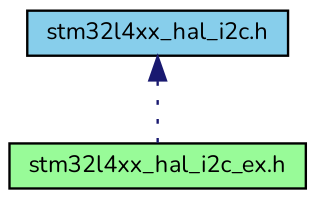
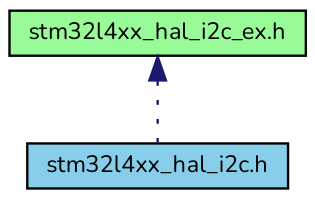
(158, 112) -> (158, 112)
